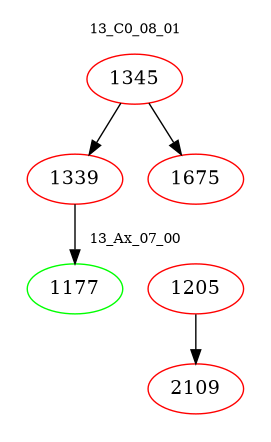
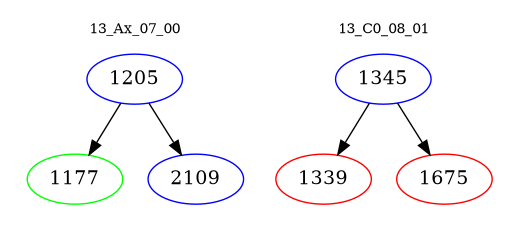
(135, 79) -> (383, 79)
(75, 235) -> (109, 123)
(196, 289) -> (135, 79)
(196, 389) -> (196, 179)
